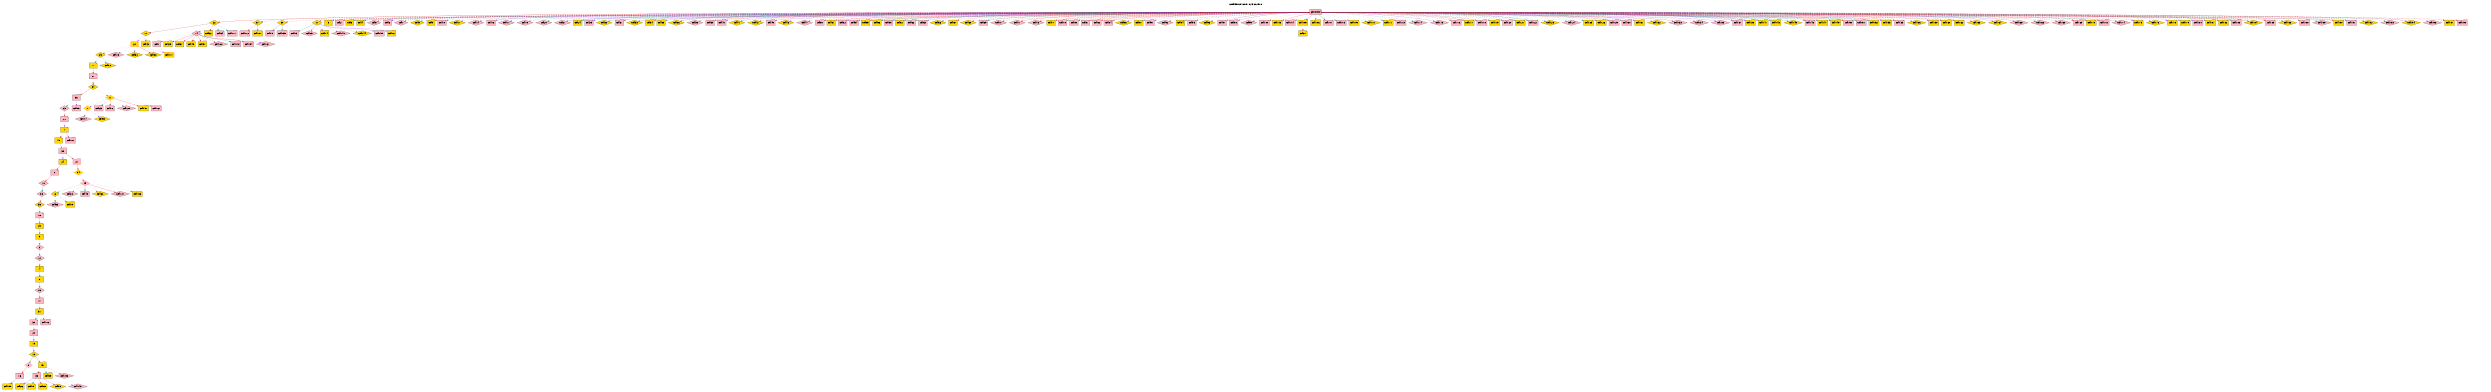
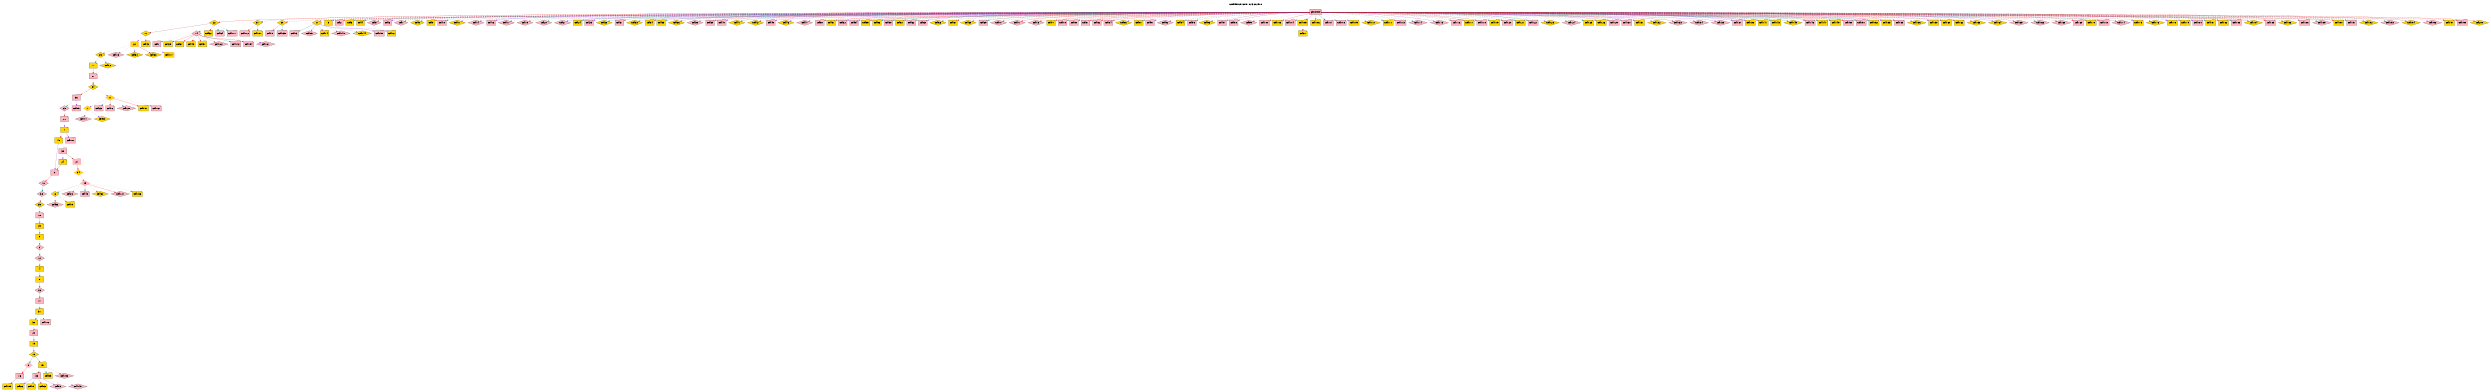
none -> (2479, 23)
(61, 145) -> (57, 156)
(34, 322) -> (34, 322)
(58, 387) -> (58, 387)
